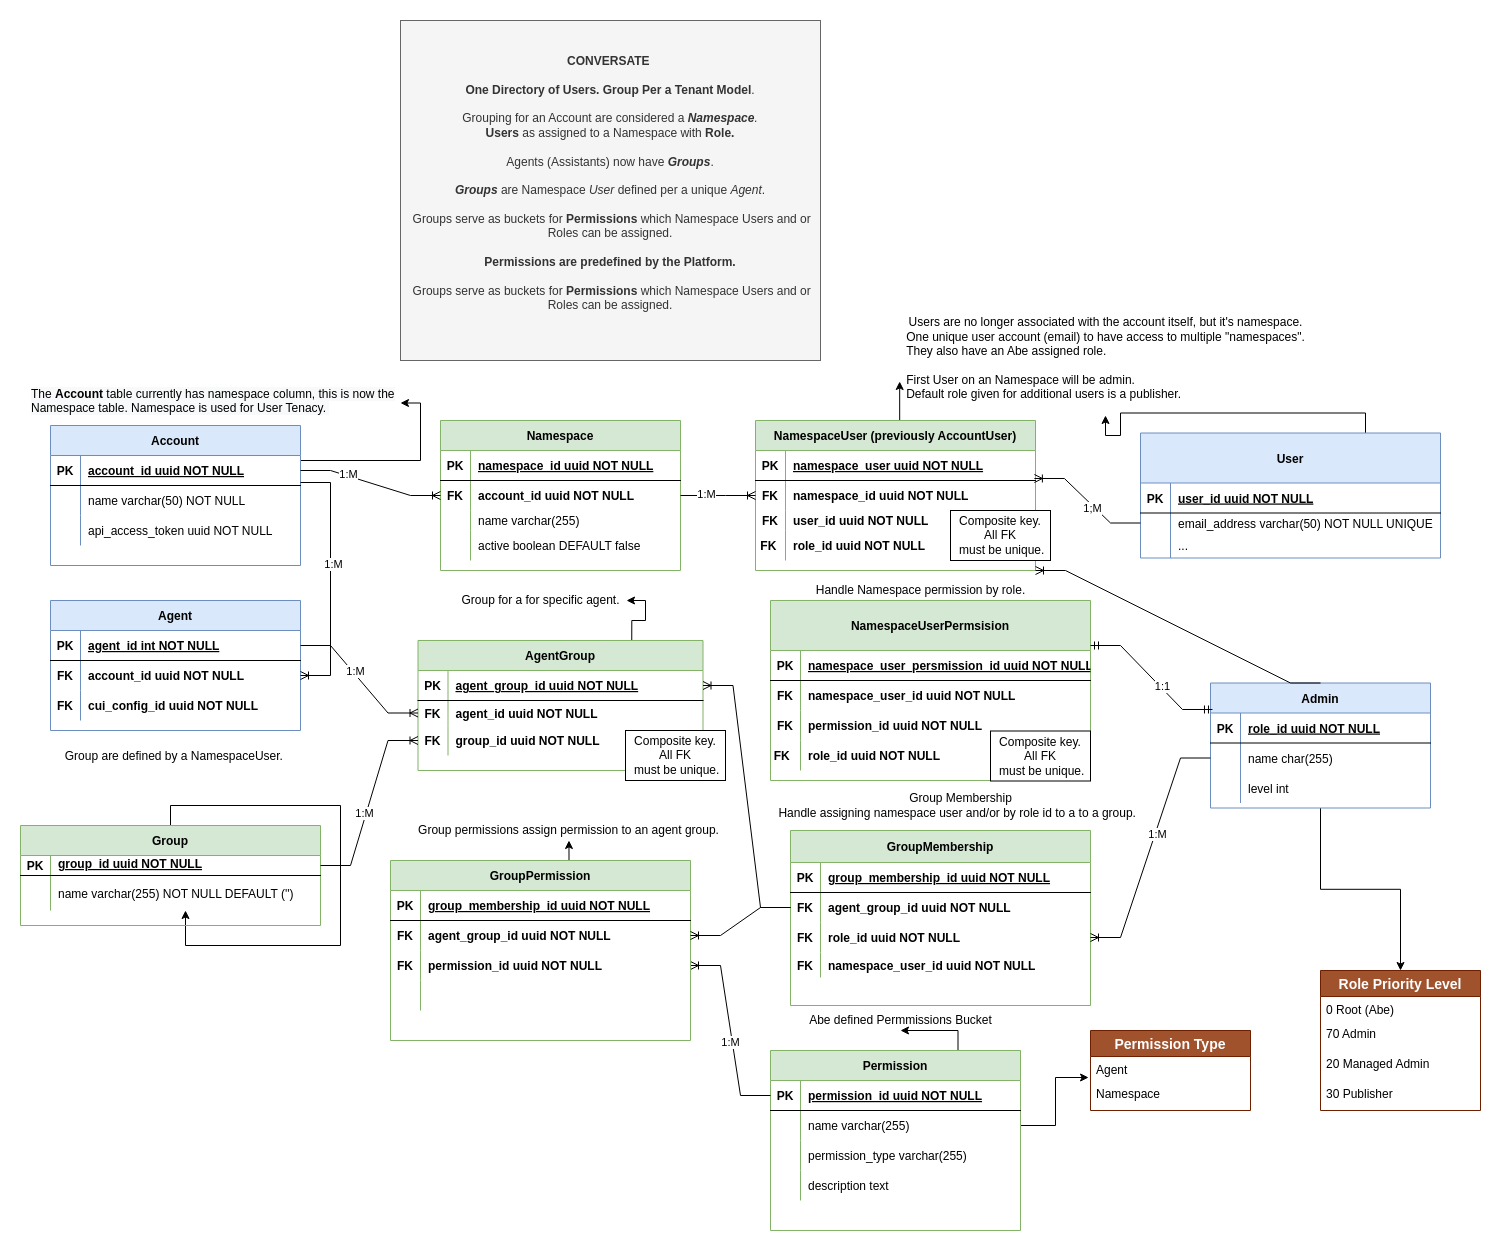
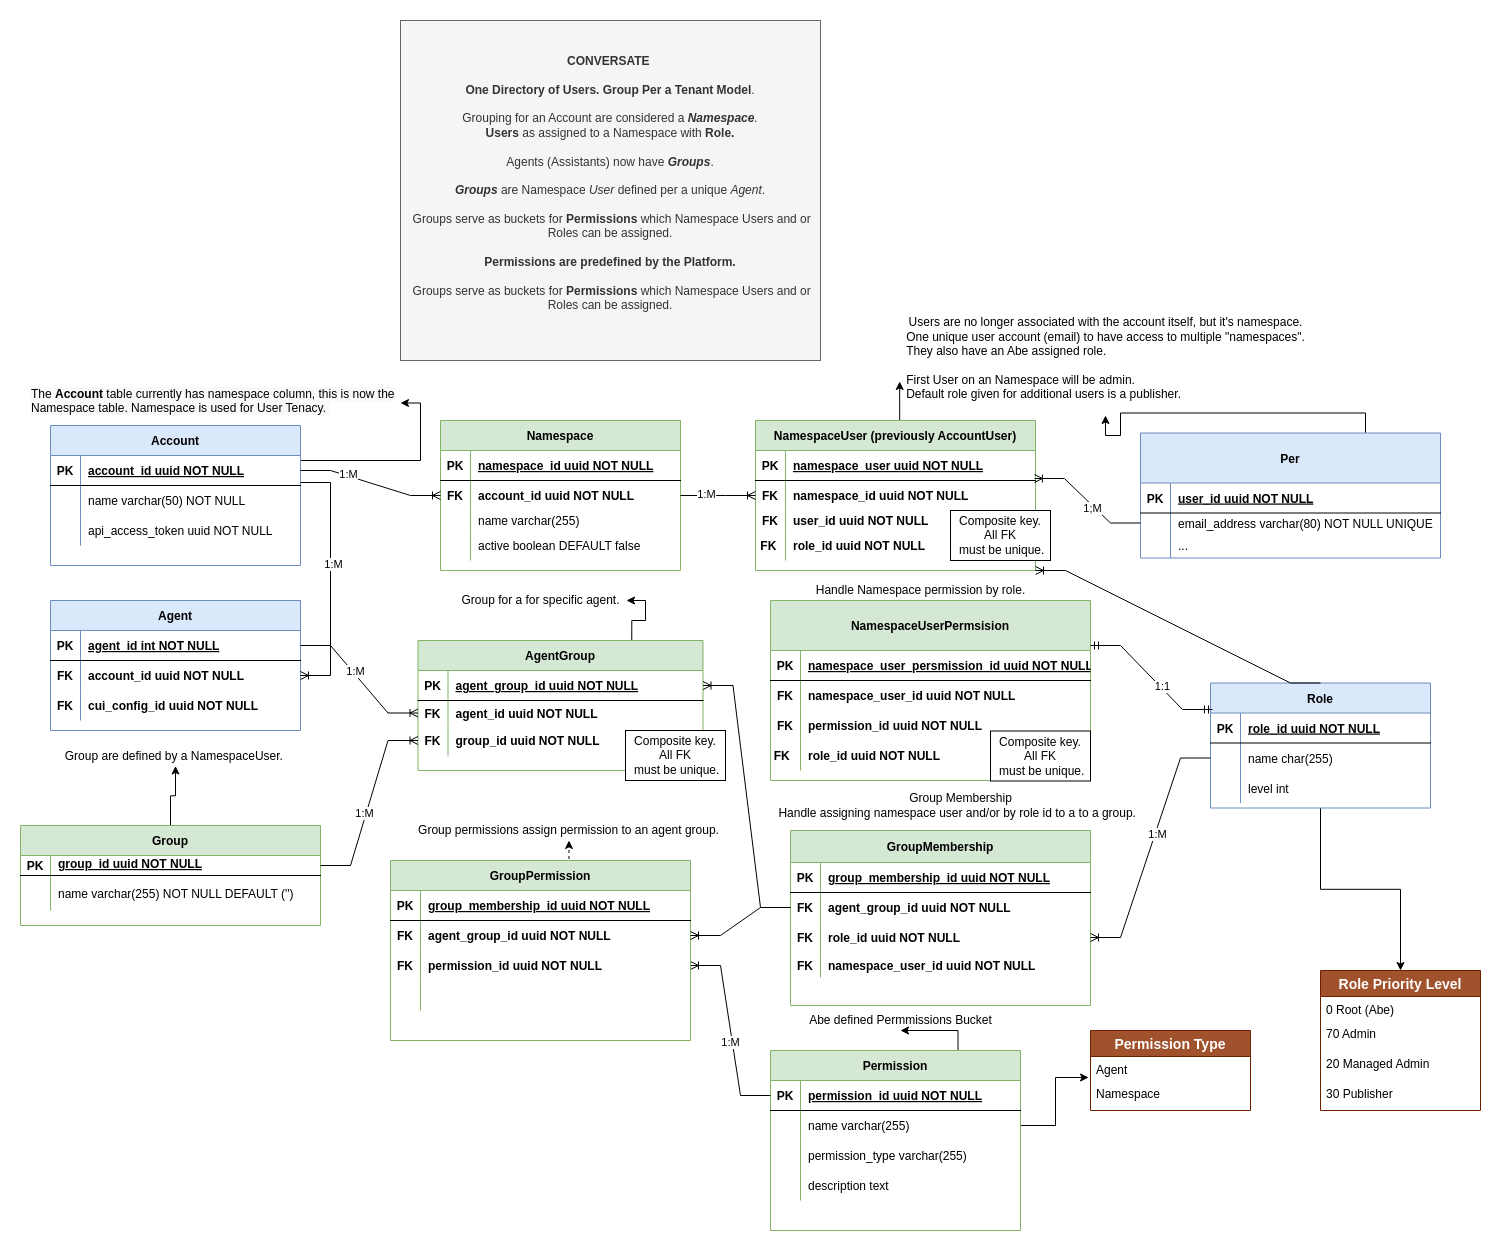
(1290, 459) -> (1290, 459)
(1306, 524) -> (1306, 524)
(1320, 699) -> (1320, 699)
(569, 855) -> (569, 855)
(341, 882) -> (176, 793)
